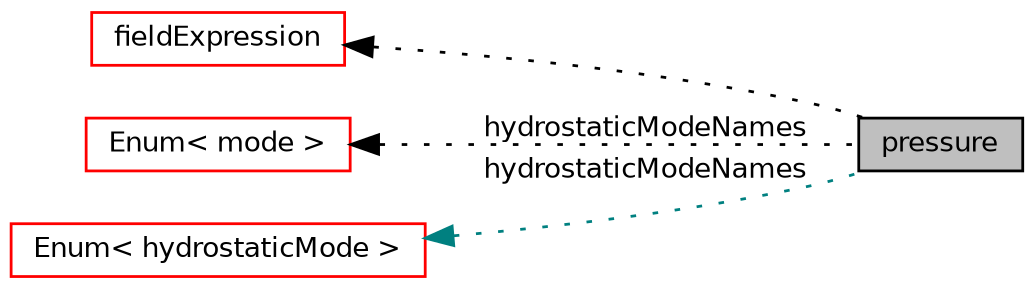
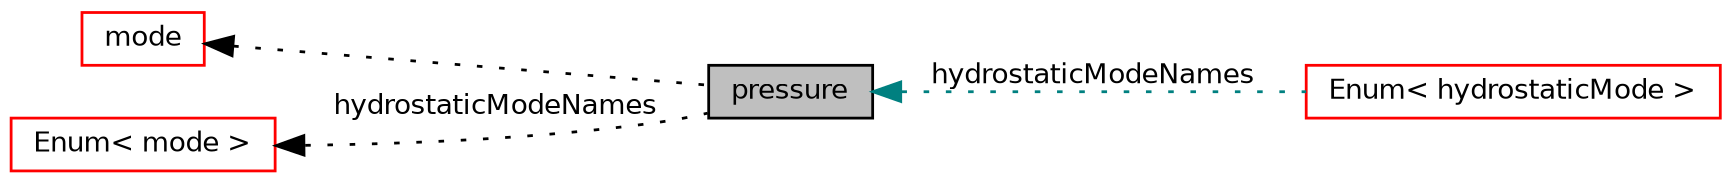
(218, 39) -> (143, 39)
(661, 212) -> (1104, 92)
